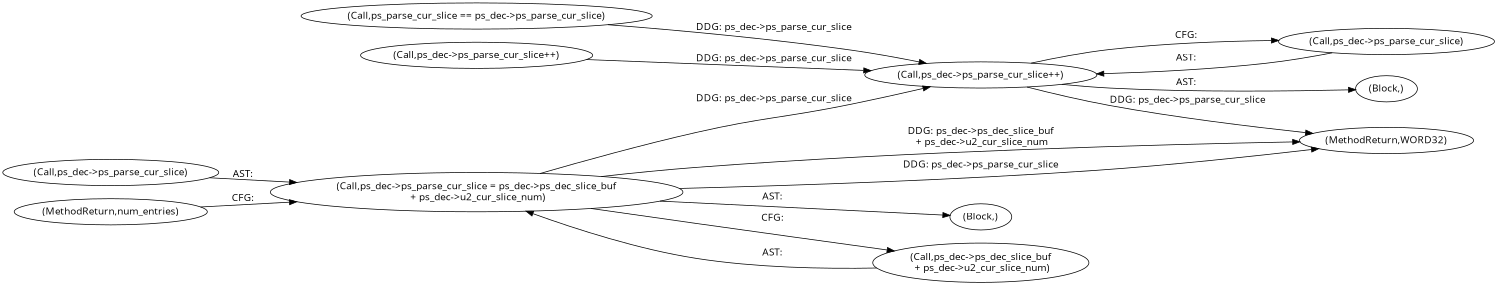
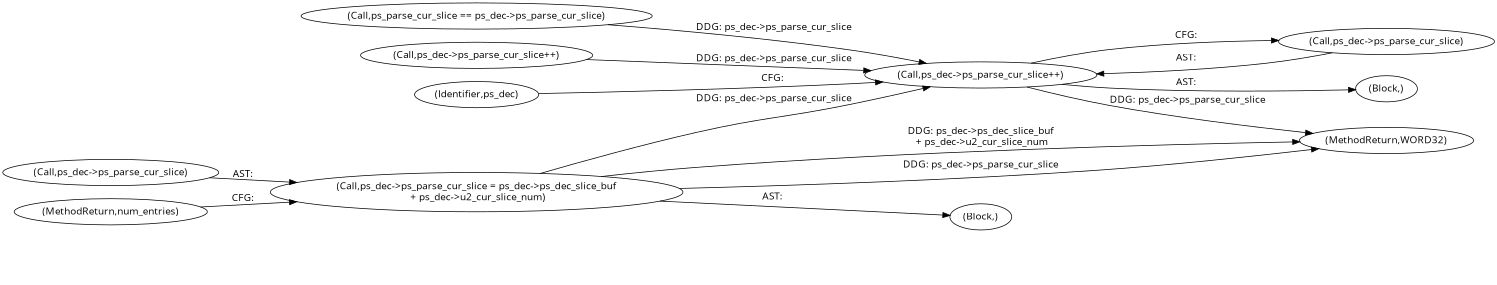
none -> (477, 95)
(981, 263) -> none
